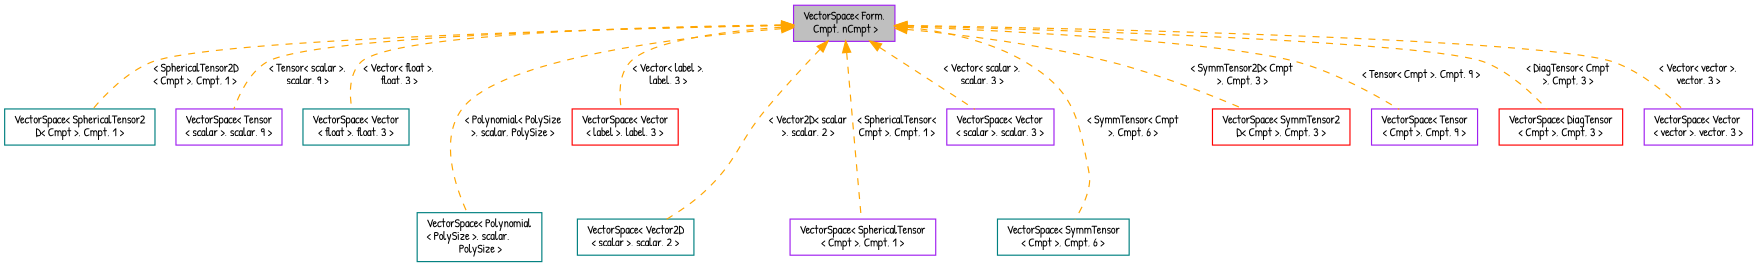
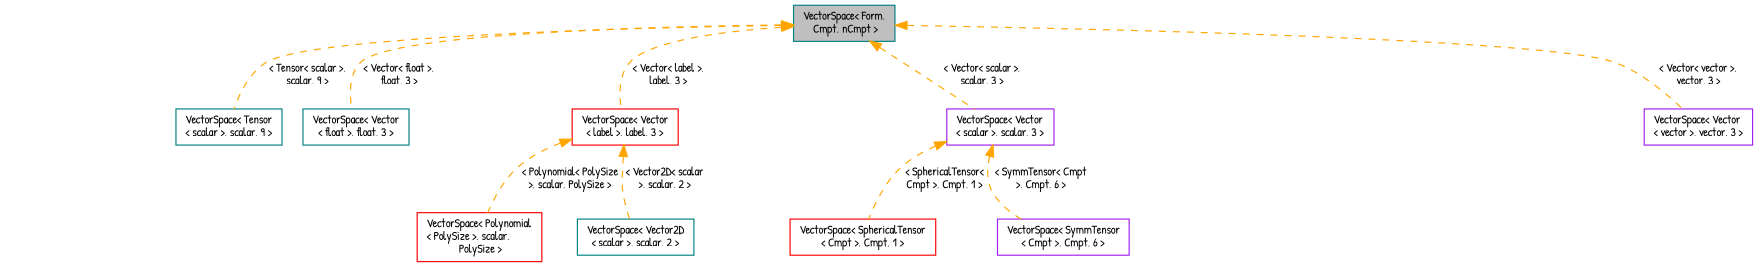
(844, 23) -> (844, 23)
(563, 61) -> (516, 169)
(1049, 79) -> (994, 194)
(80, 127) -> none
(229, 127) -> (229, 127)
(1281, 127) -> none
(1425, 127) -> none
(1561, 127) -> none
(854, 136) -> (894, 175)
(746, 138) -> (622, 188)
(480, 237) -> (480, 237)
(863, 237) -> (863, 237)
(1063, 237) -> (1063, 237)
